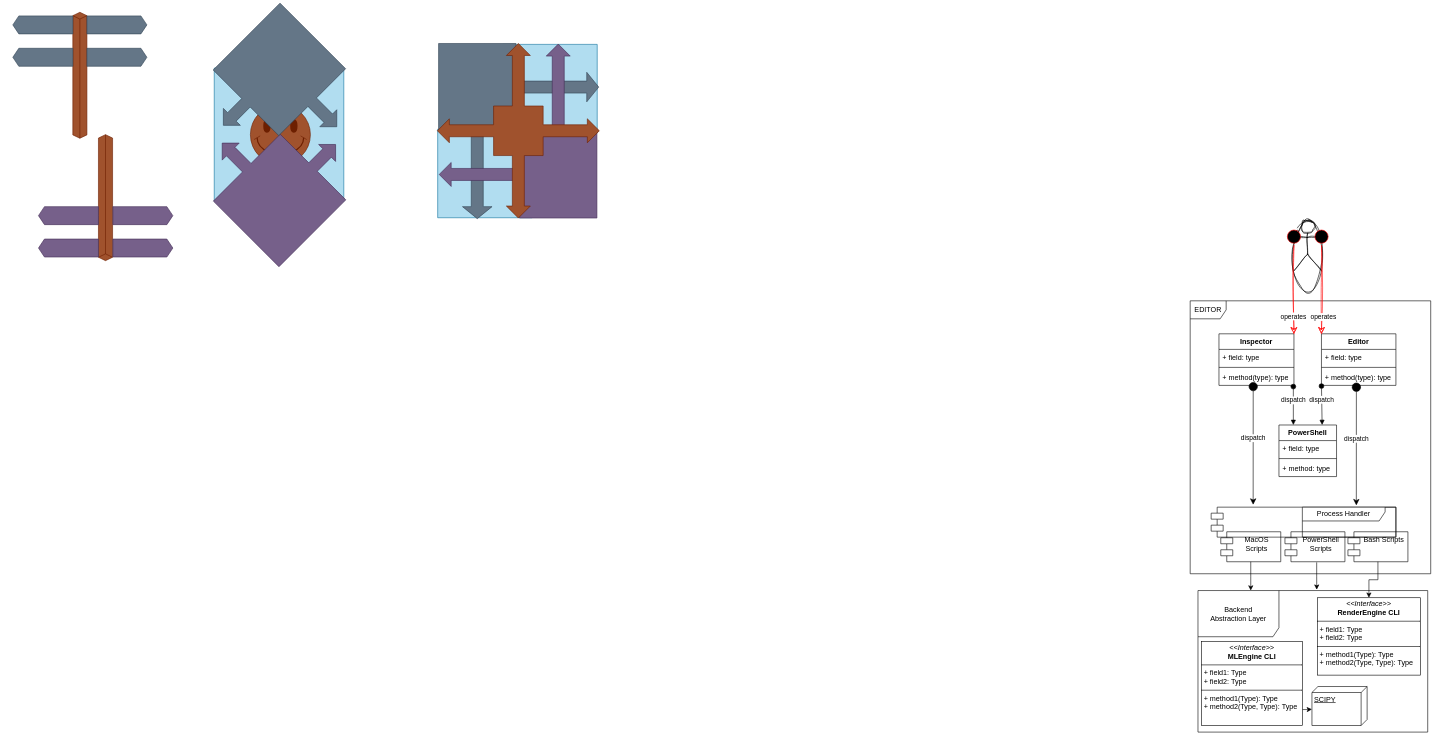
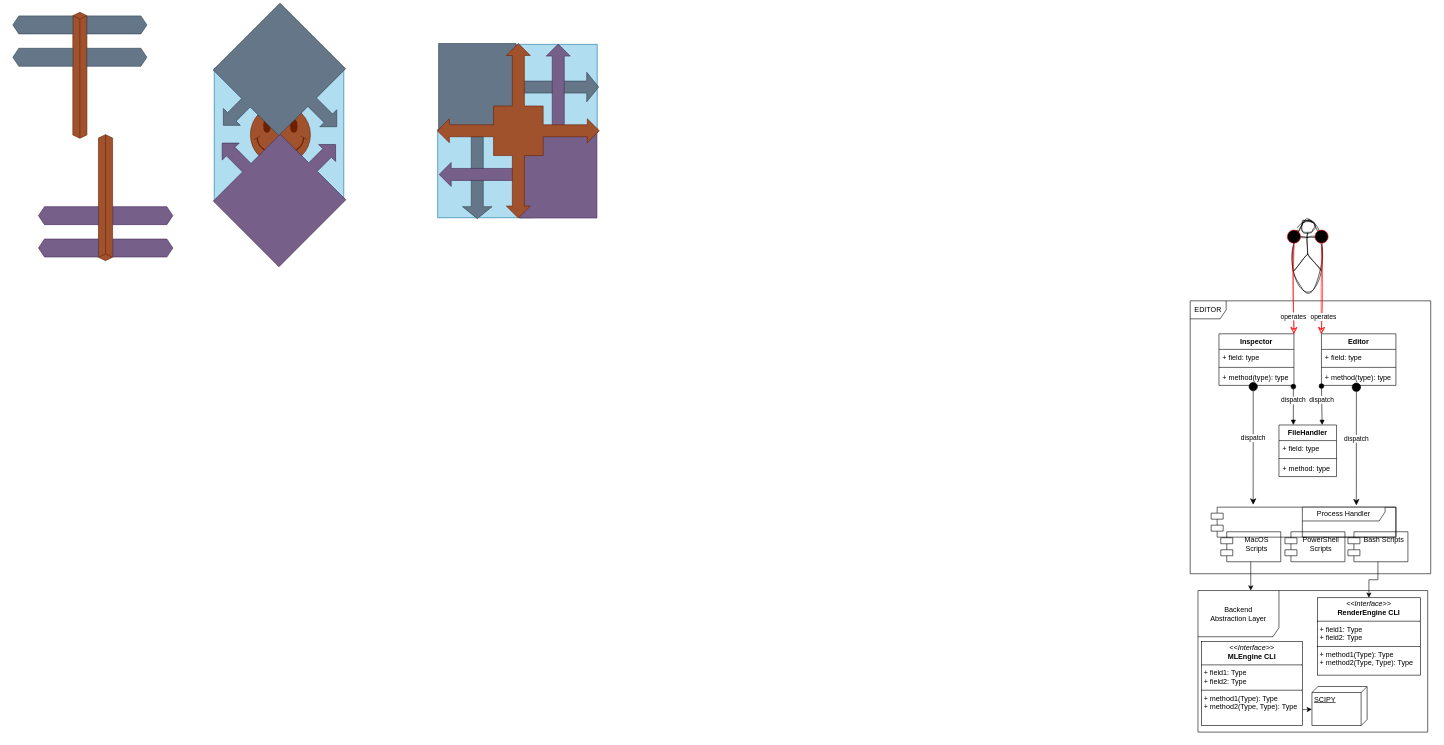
(1308, 434) -> (1308, 434)
(1317, 584) -> none
